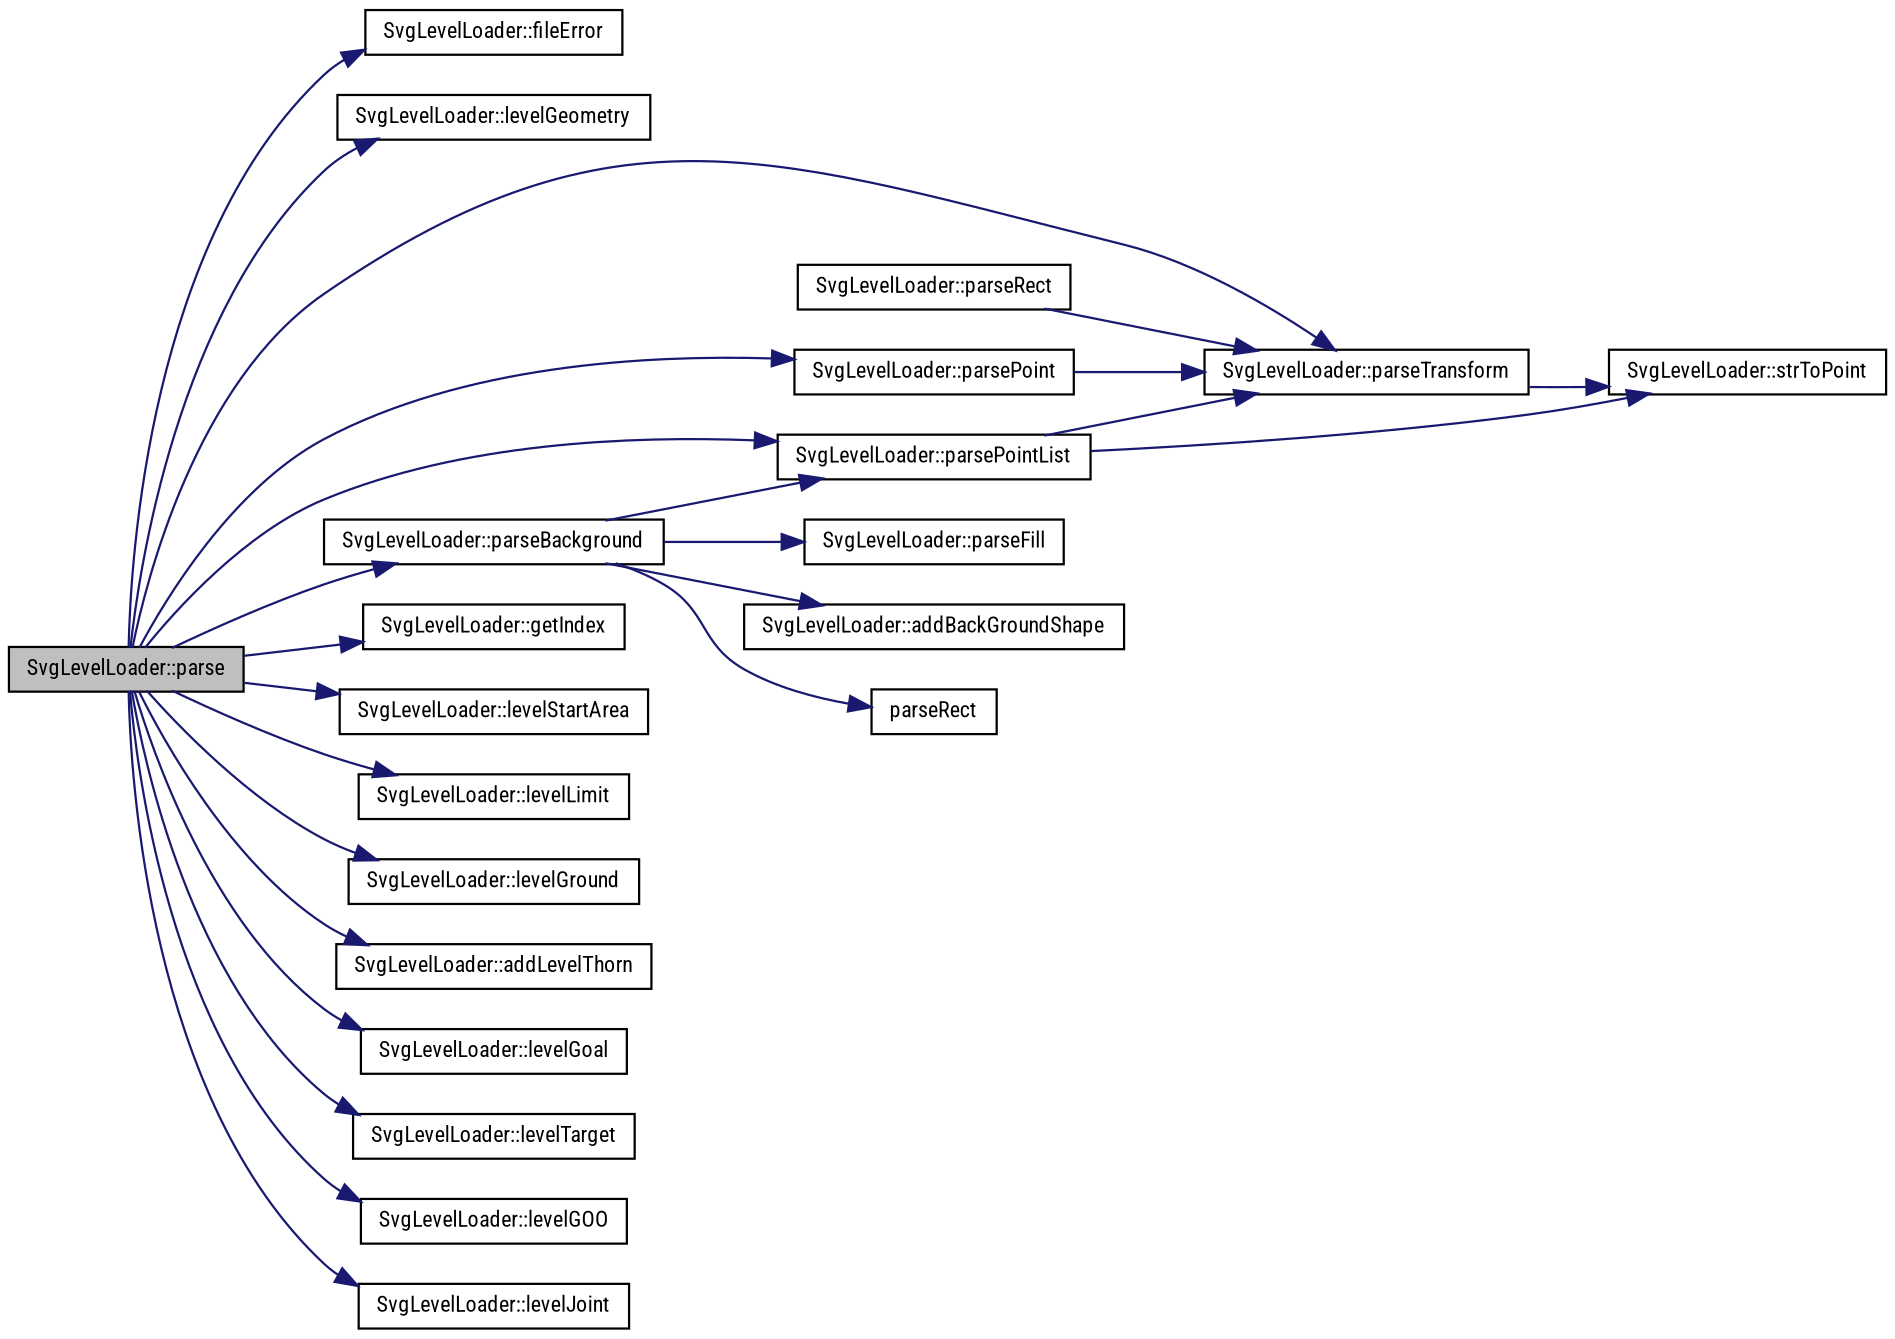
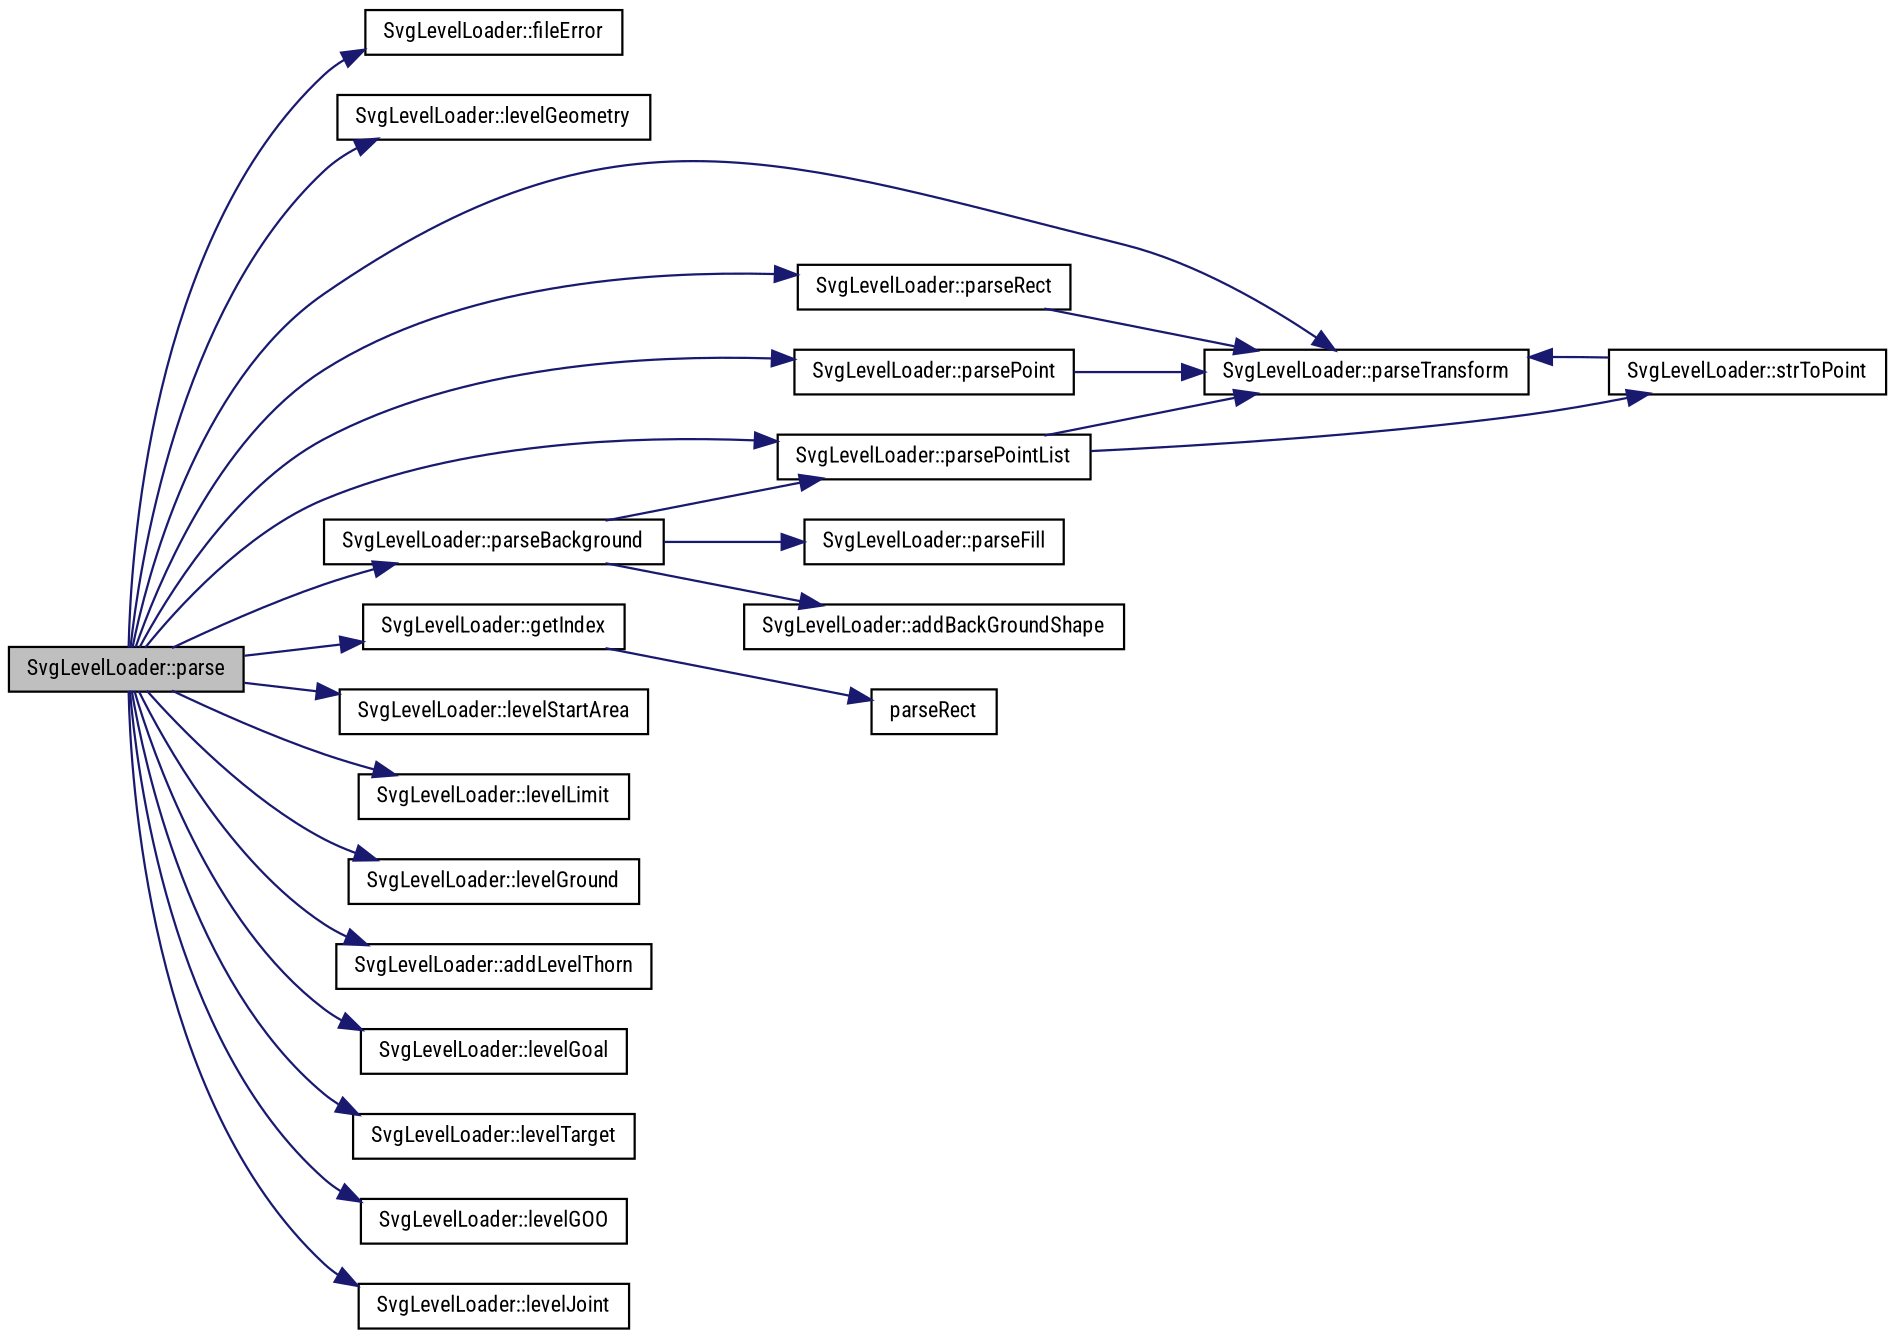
none -> (379, 340)
(1558, 387) -> (1580, 357)
(721, 651) -> (727, 672)
